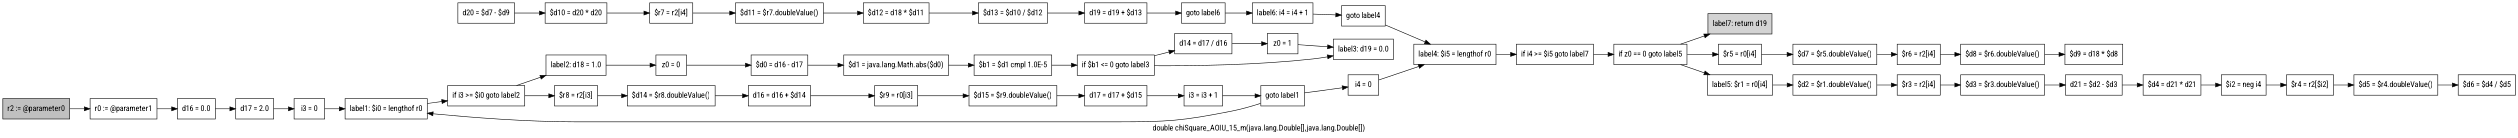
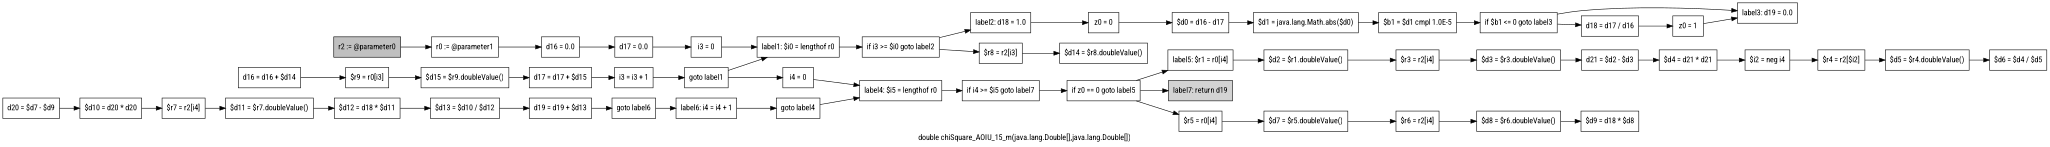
(1203, 44) -> (1610, 26)
(729, 96) -> none
(255, 109) -> (634, 47)
